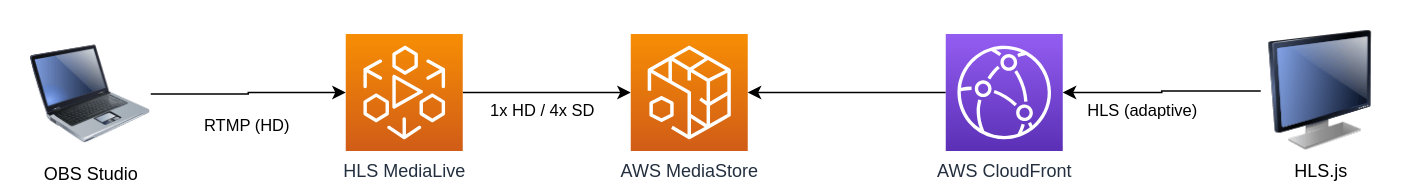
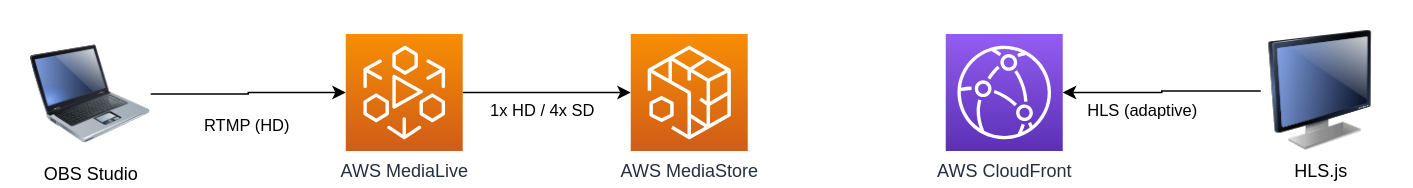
(852, 92) -> none
(405, 172) -> (405, 172)
